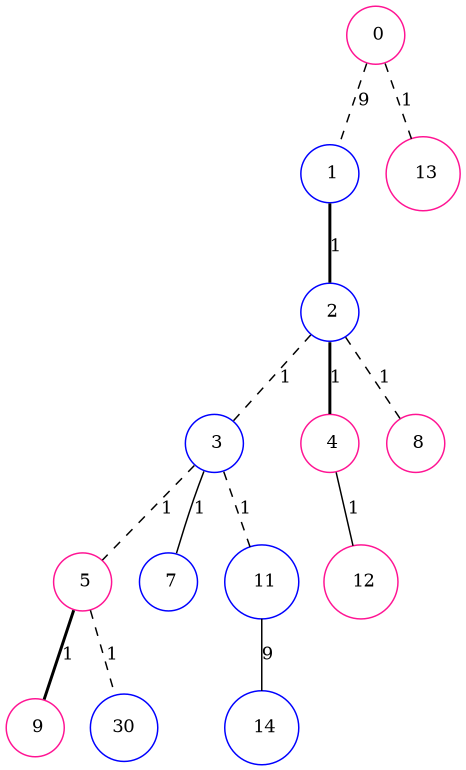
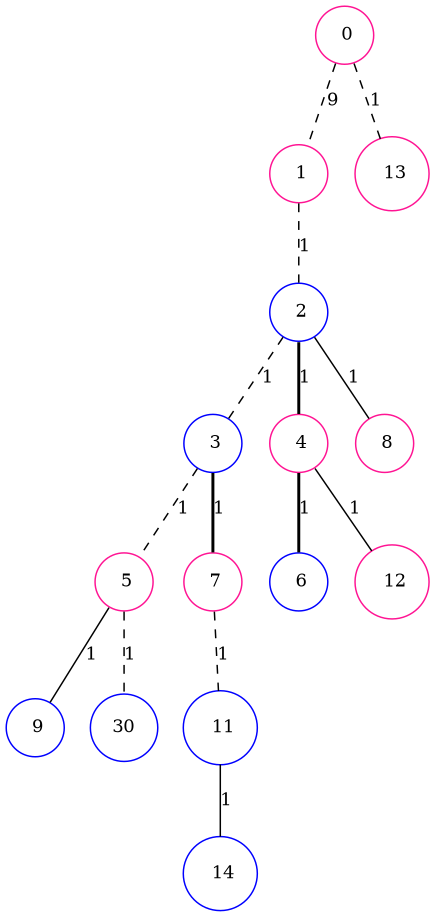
(330, 174) -> (299, 174)
(330, 243) -> (299, 243)
(373, 378) -> (342, 378)
(237, 509) -> (216, 651)
(189, 512) -> (213, 513)
(168, 582) -> (213, 582)
none -> (299, 582)
(59, 655) -> (80, 655)
(268, 655) -> (226, 801)
(35, 728) -> (35, 728)
